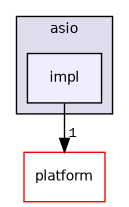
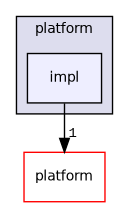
(64, 30) -> (64, 30)
